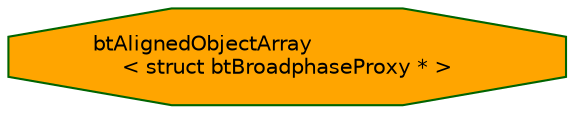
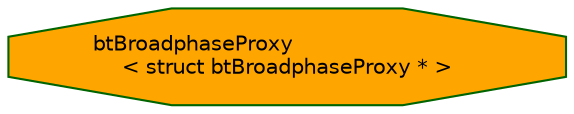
(287, 57) -> (287, 57)
